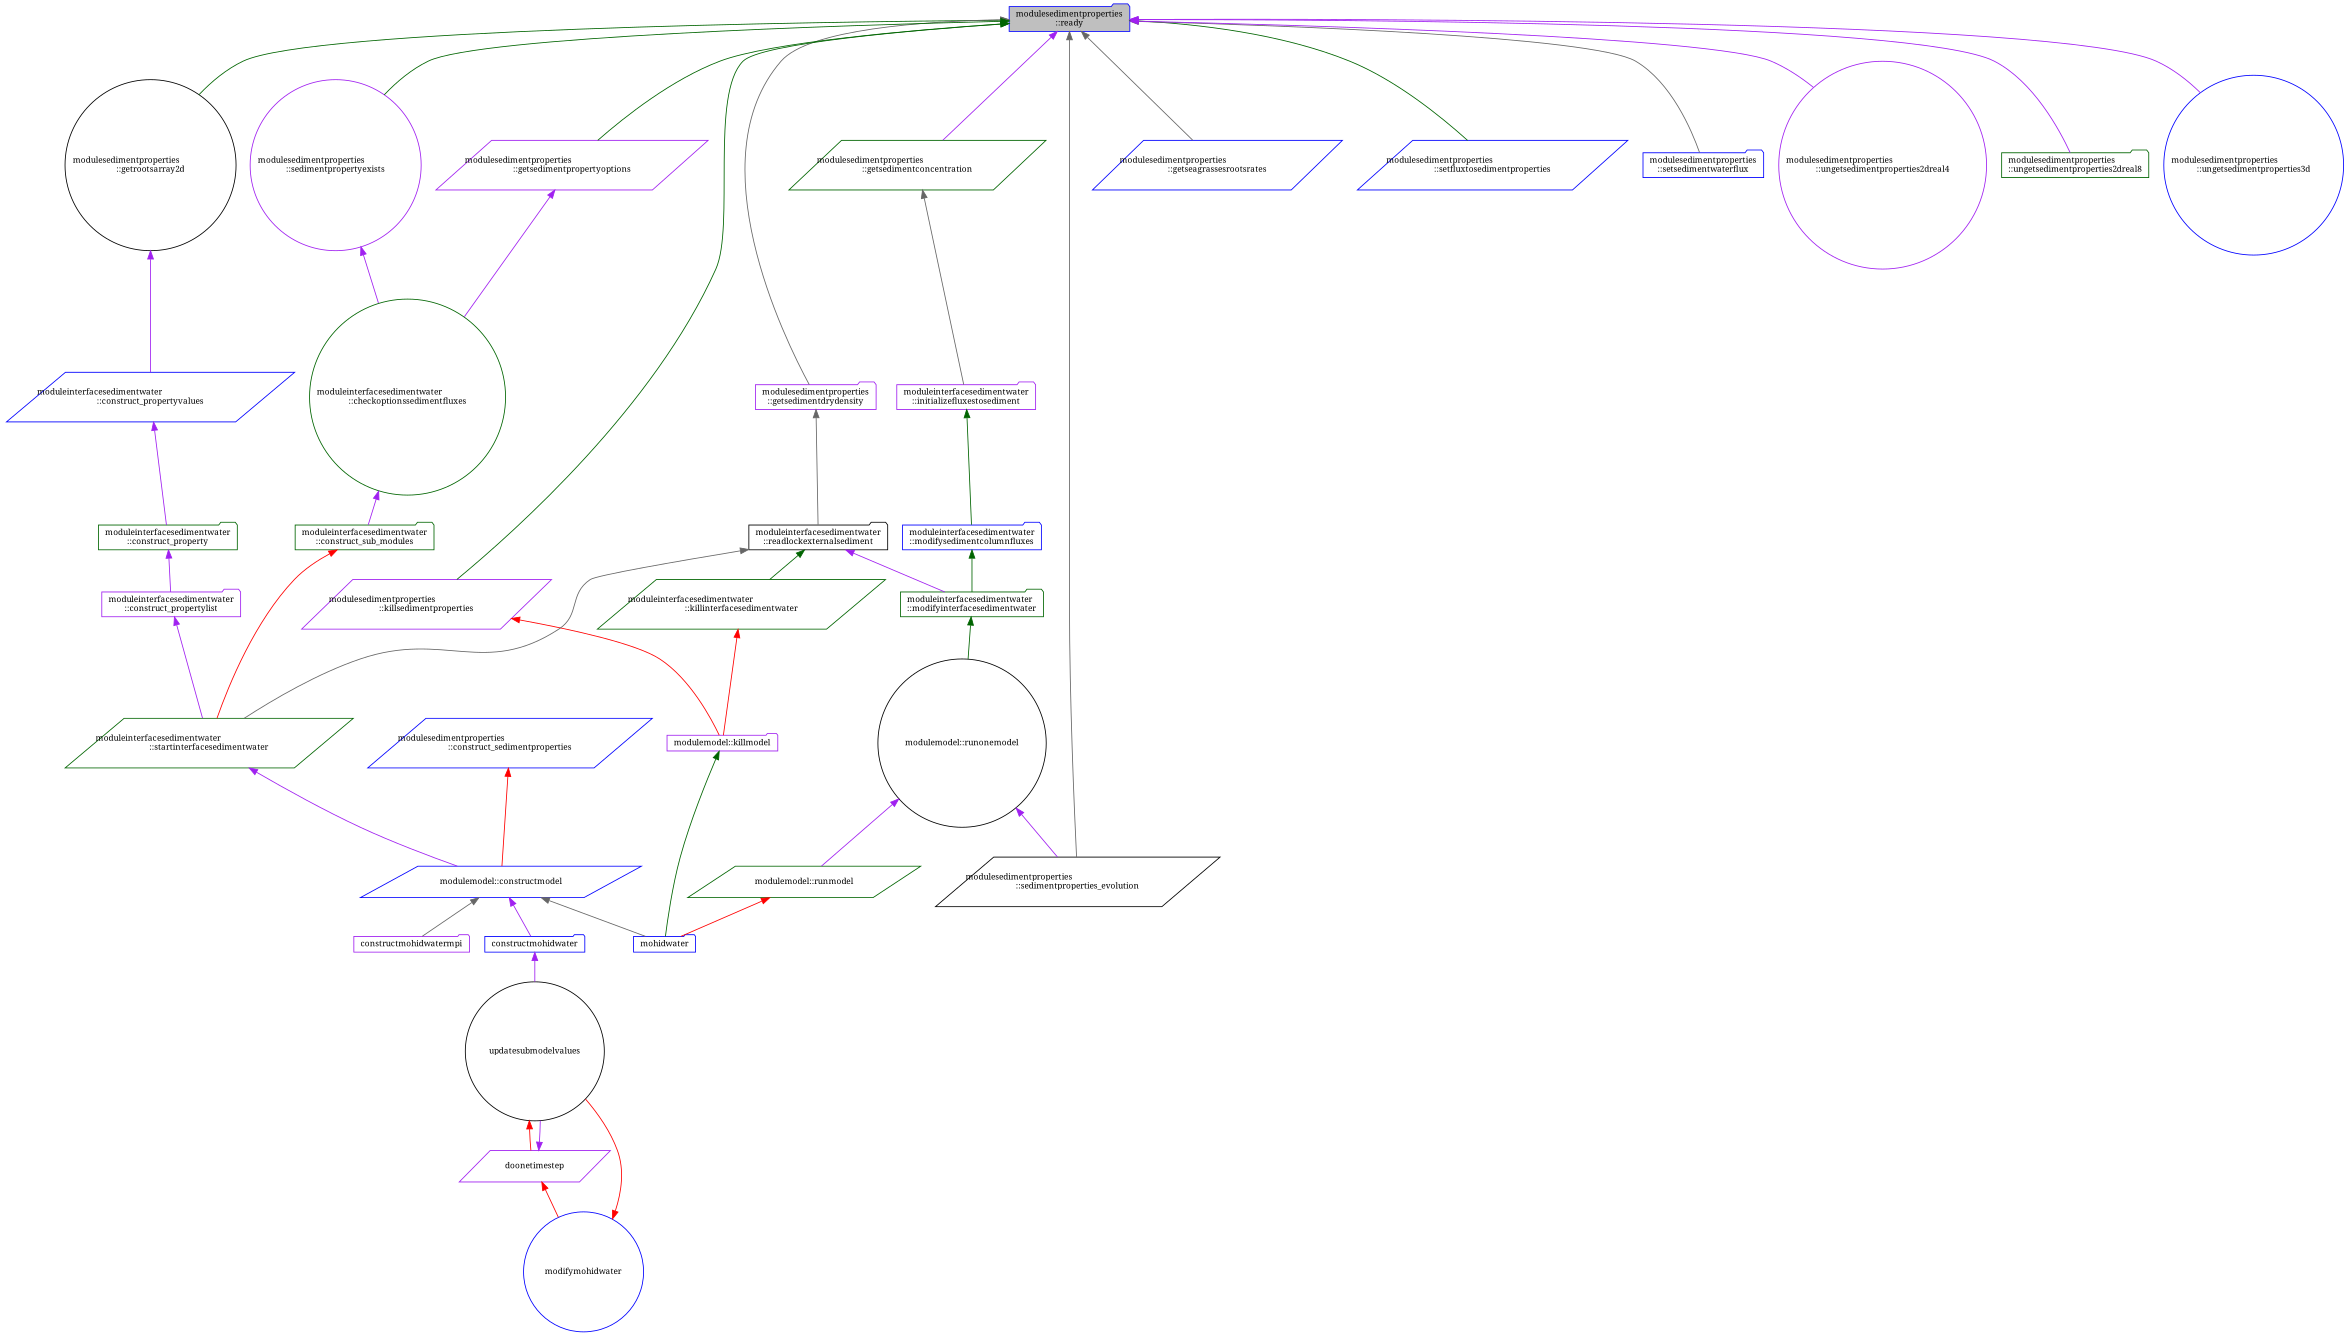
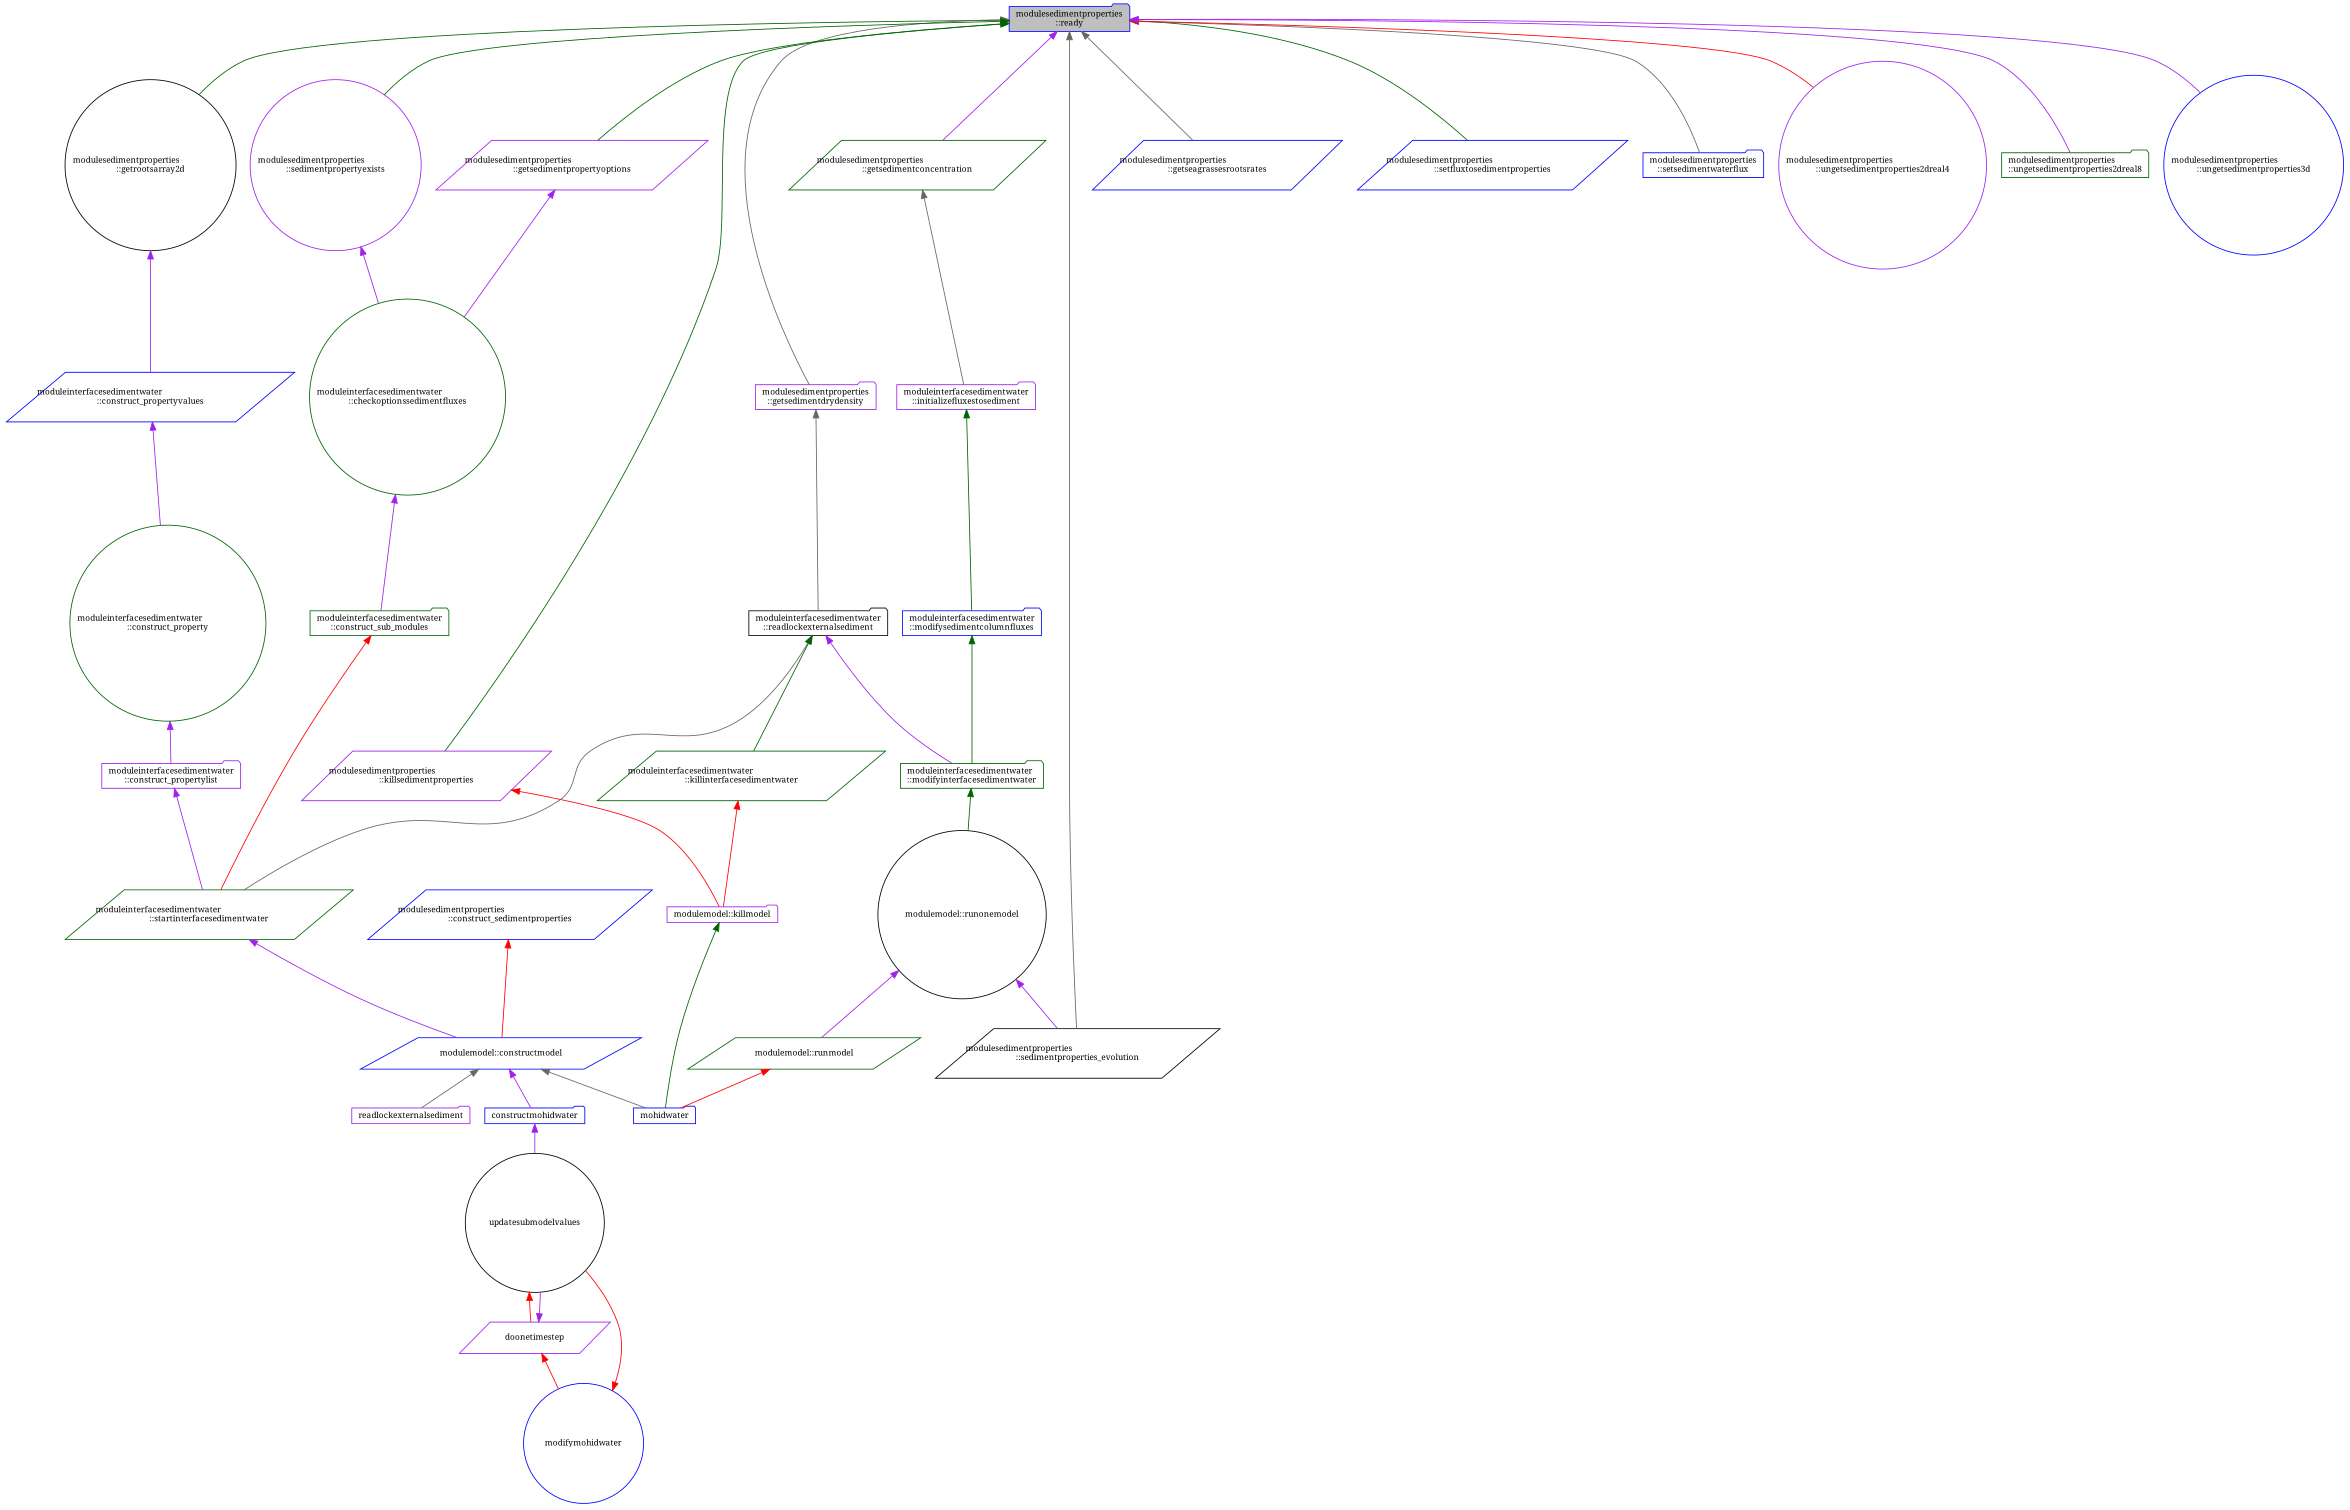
(1498, 34) -> (1498, 34)
(168, 537) -> (168, 623)
(412, 944) -> (411, 1116)
